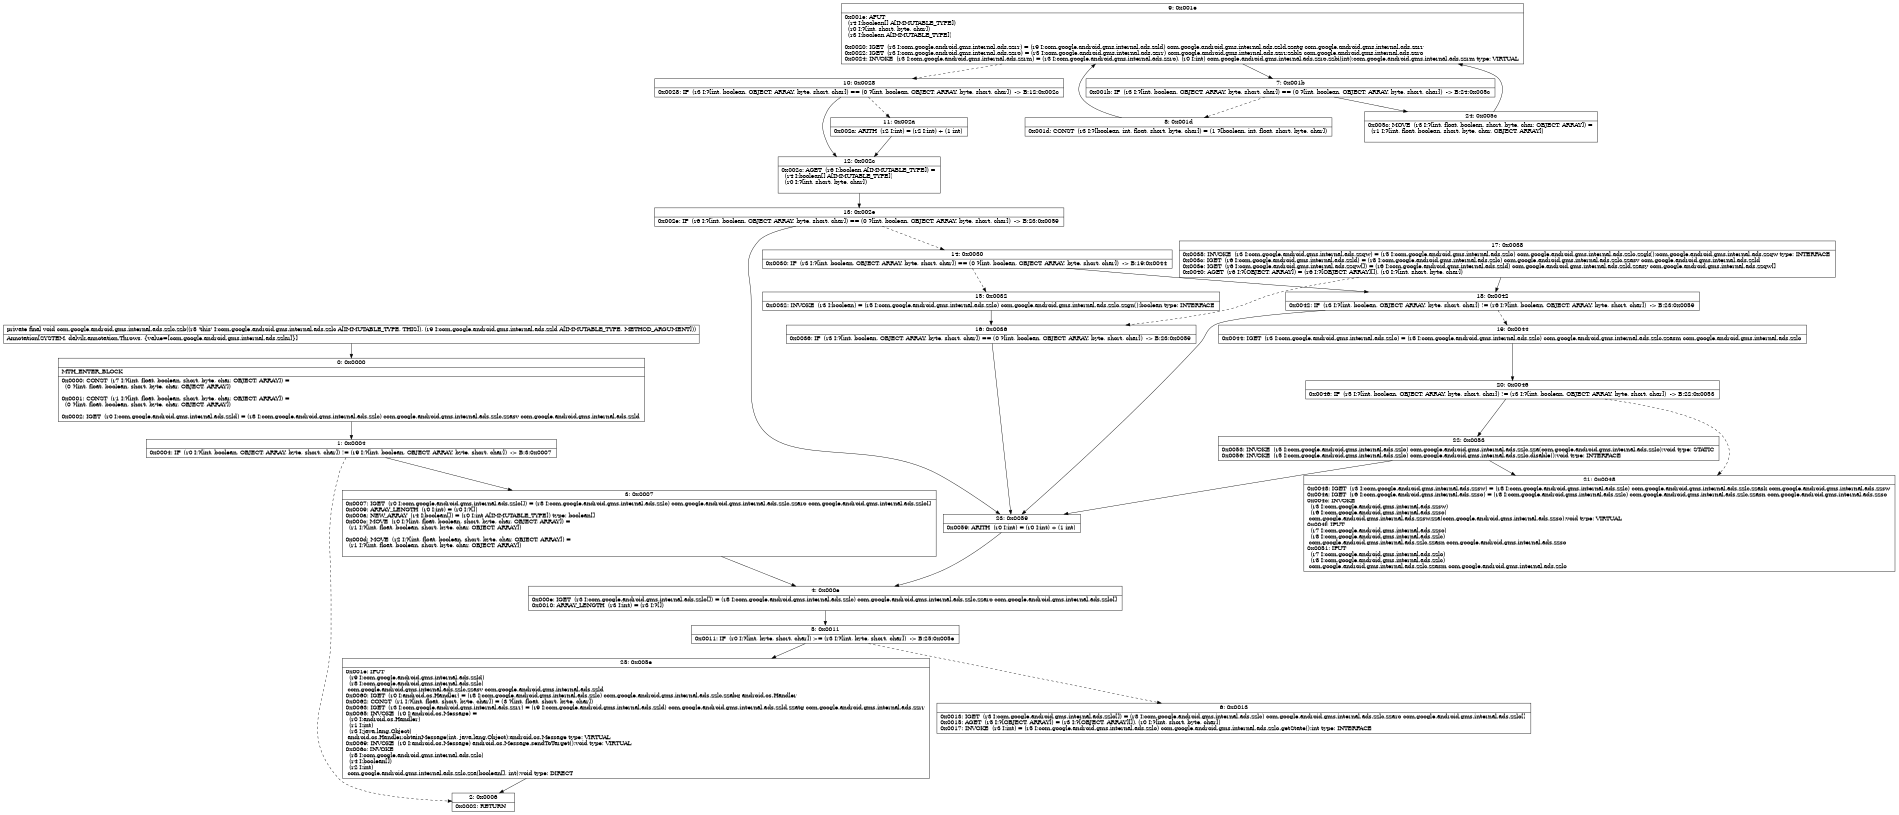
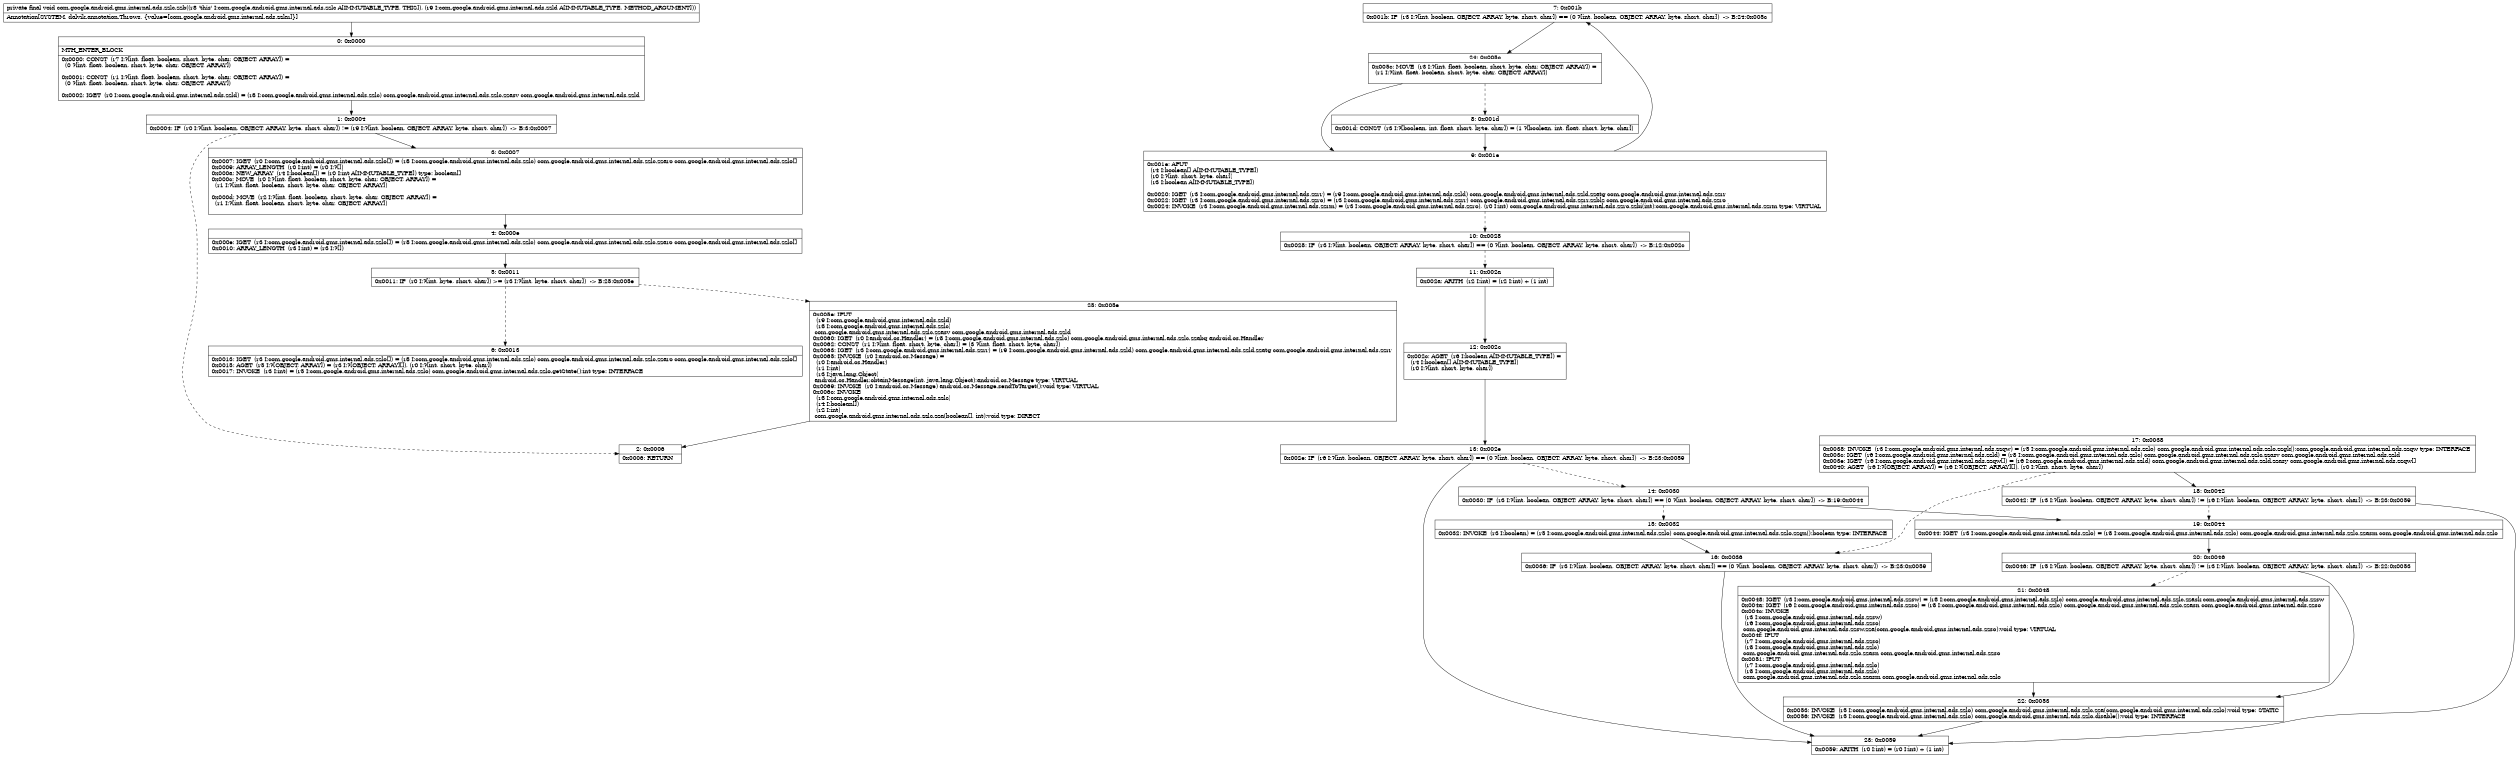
(1236, 107) -> (1485, 97)
(823, 123) -> none
(1215, 281) -> (1934, 512)
(1501, 467) -> (2034, 688)
(953, 565) -> none
(790, 650) -> (722, 291)
(367, 672) -> (834, 315)
(483, 807) -> (650, 458)
